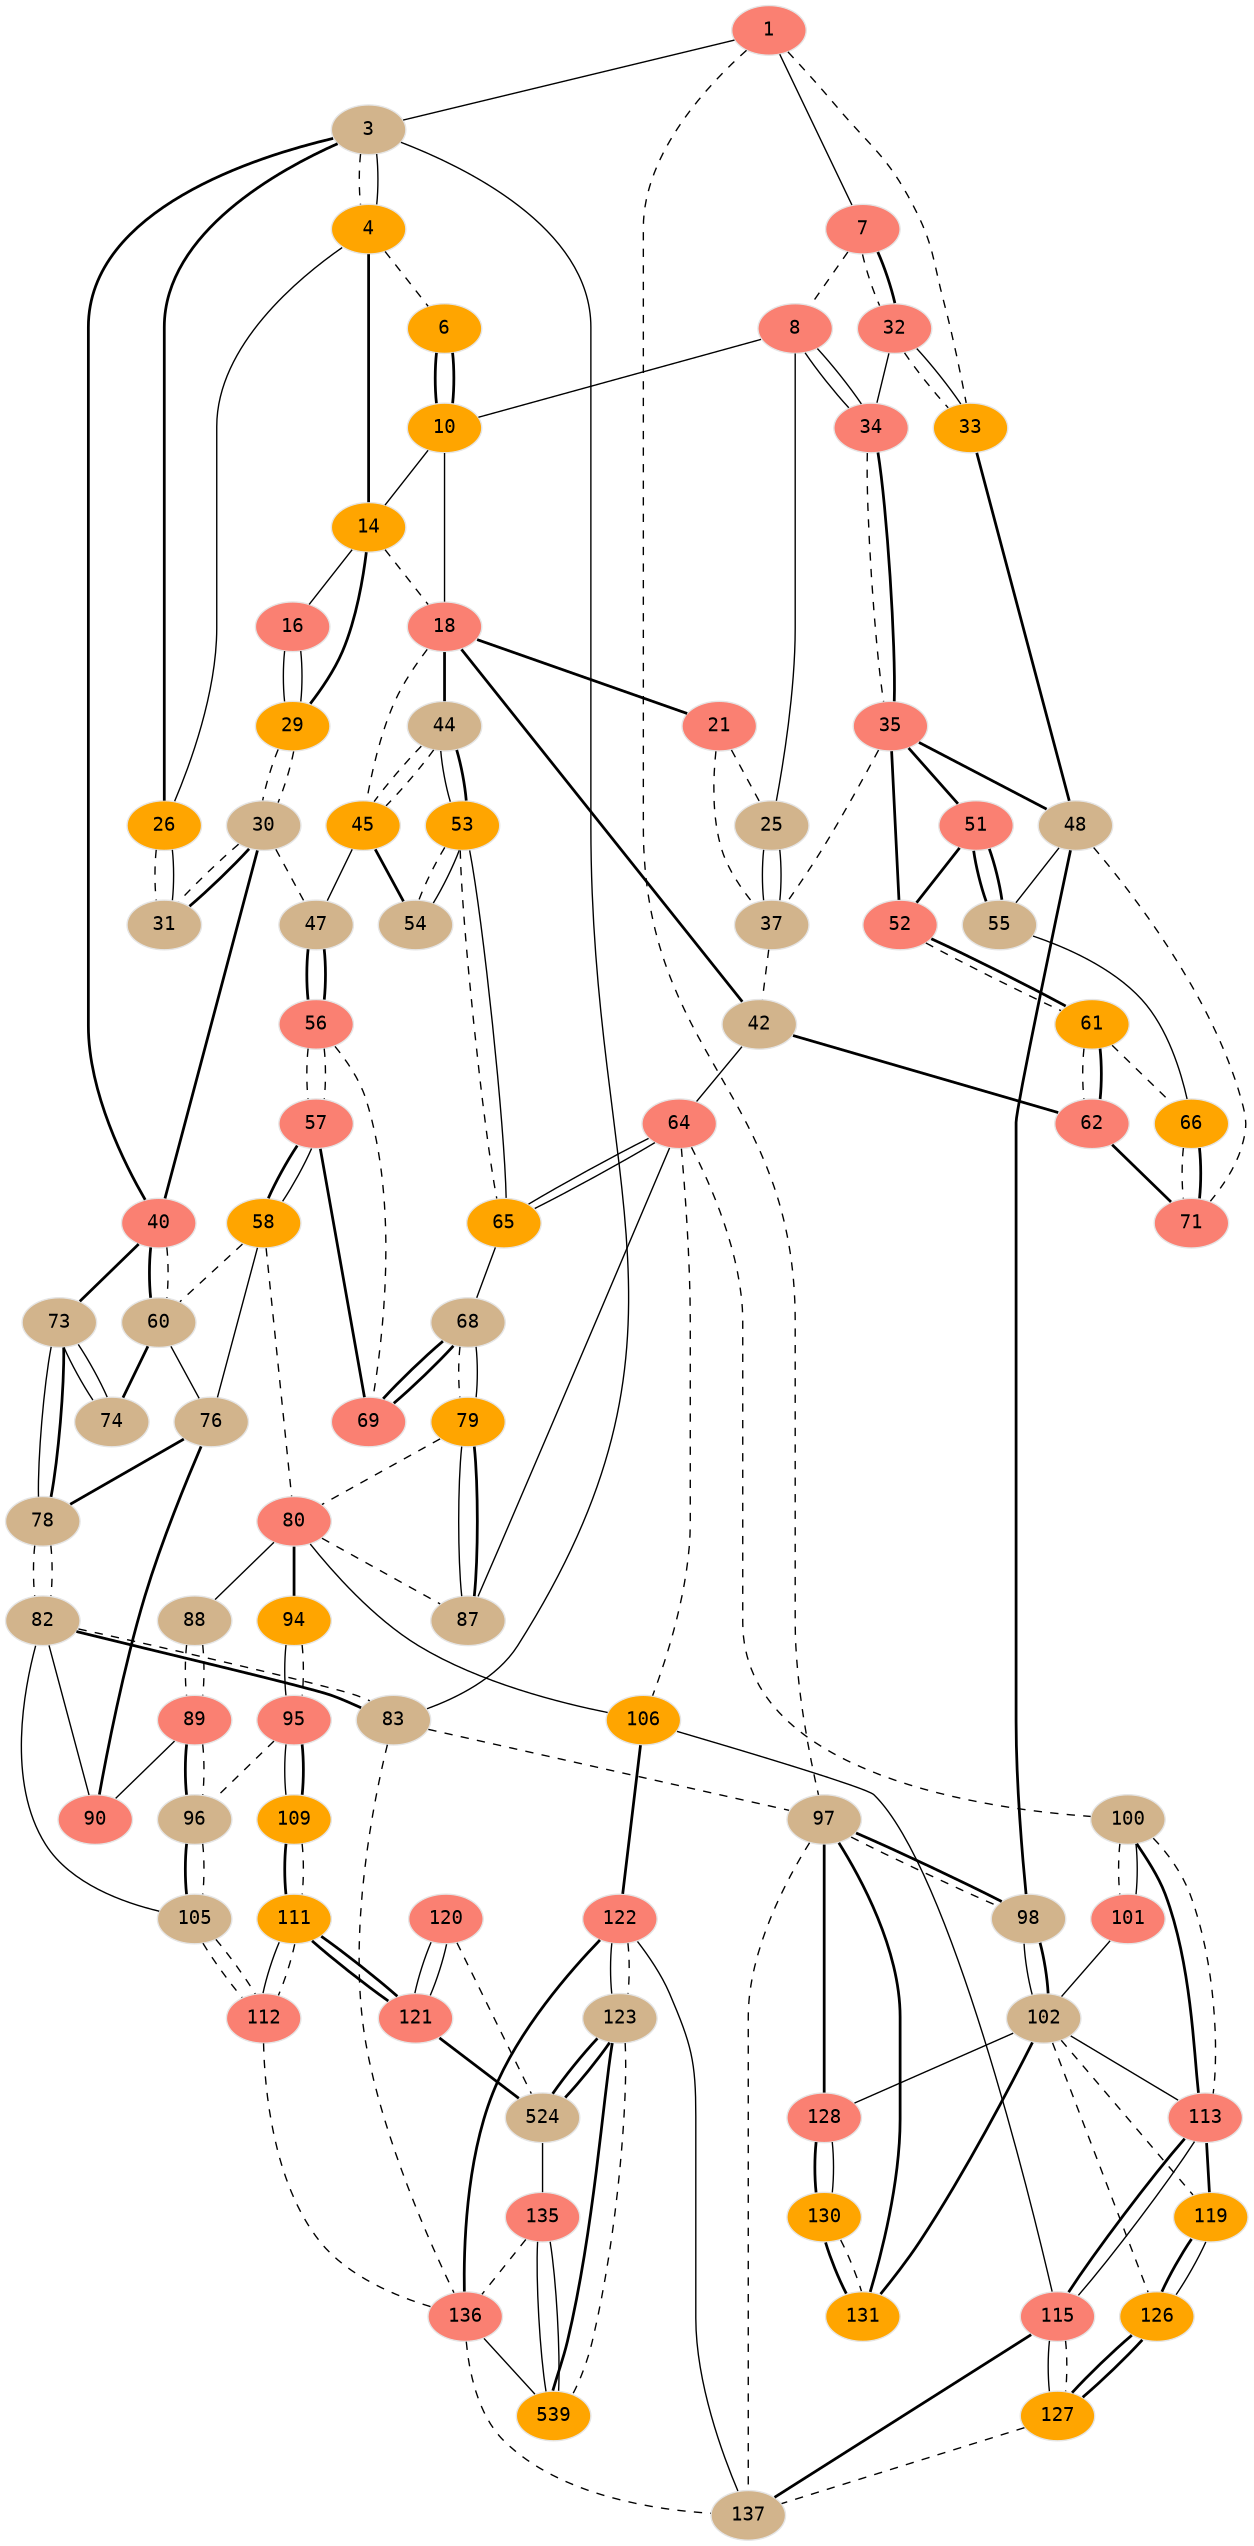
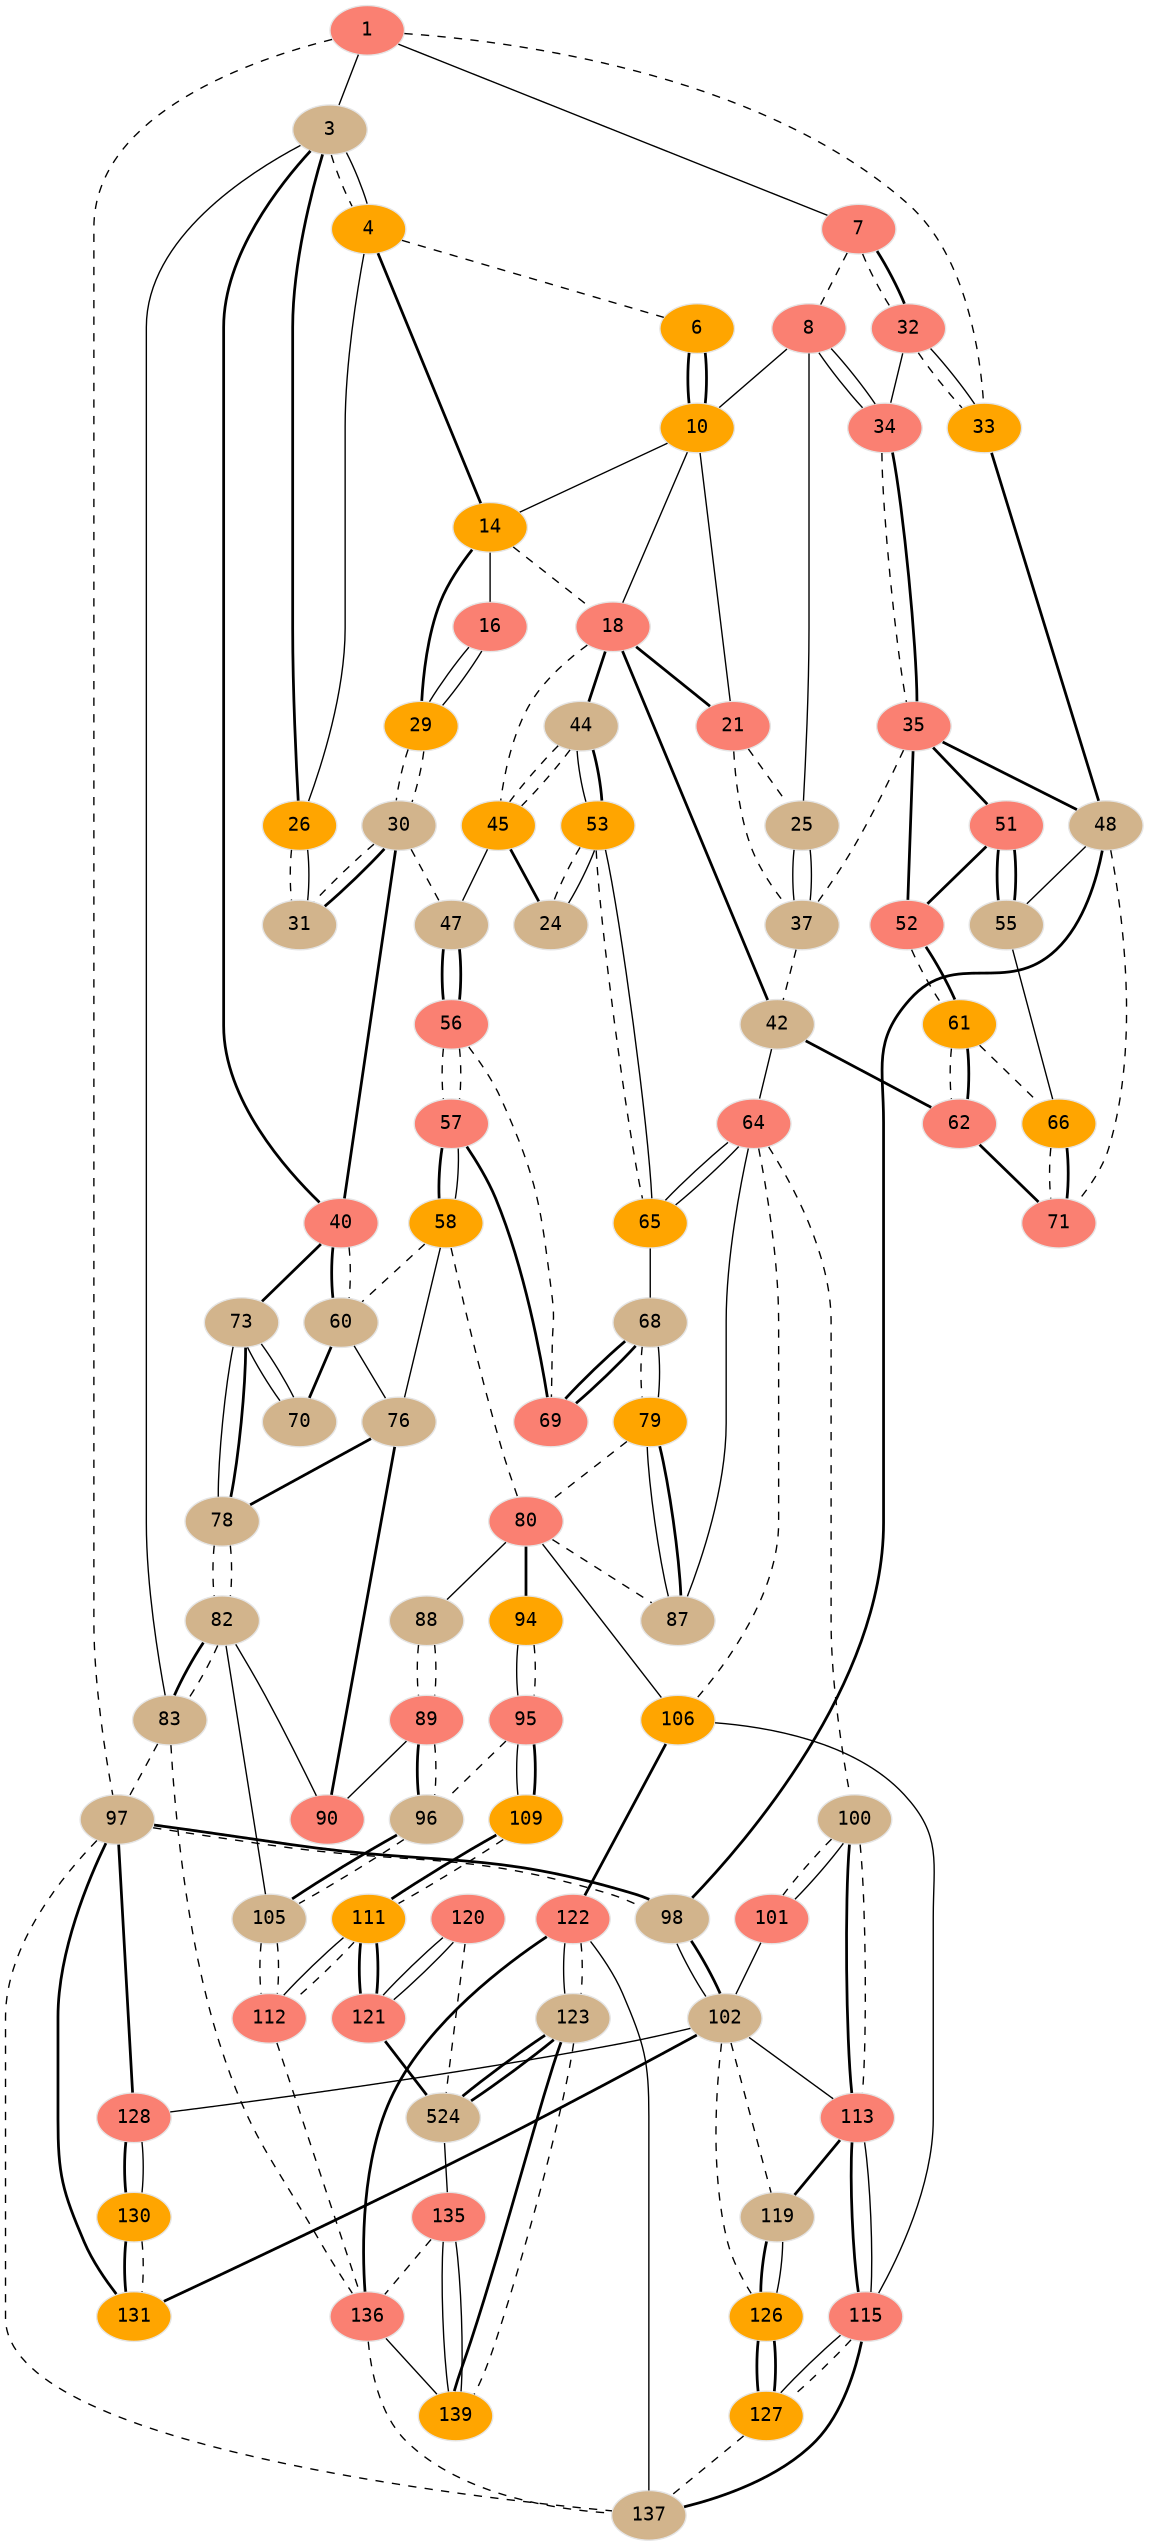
none -> (715, 577)
(416, 925) -> (551, 925)
(112, 1422) -> (300, 1422)
(1211, 2217) -> (777, 2217)
(554, 2416) -> (456, 2416)
